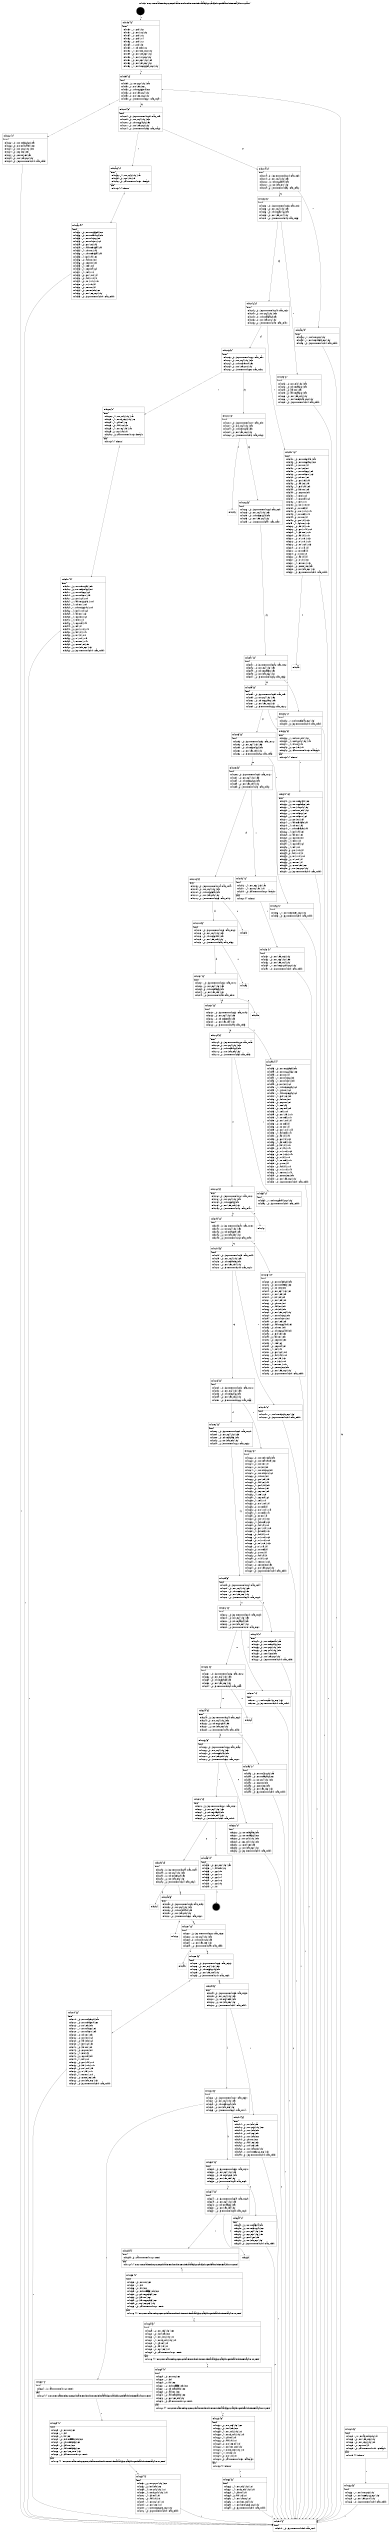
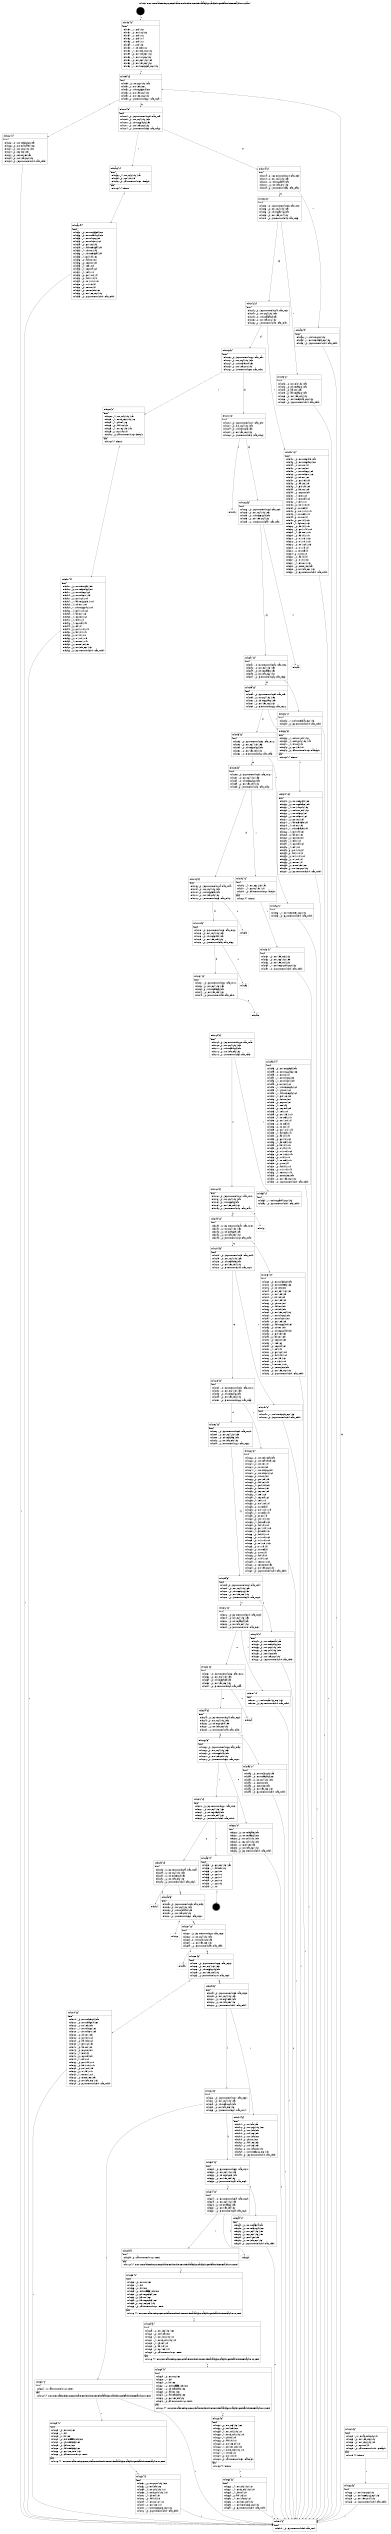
(299, 620) -> (279, 594)
(226, 1016) -> none
(182, 2271) -> (180, 2270)
(278, 2338) -> (193, 2466)
